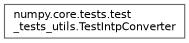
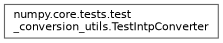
(95, 21) -> (111, 21)
